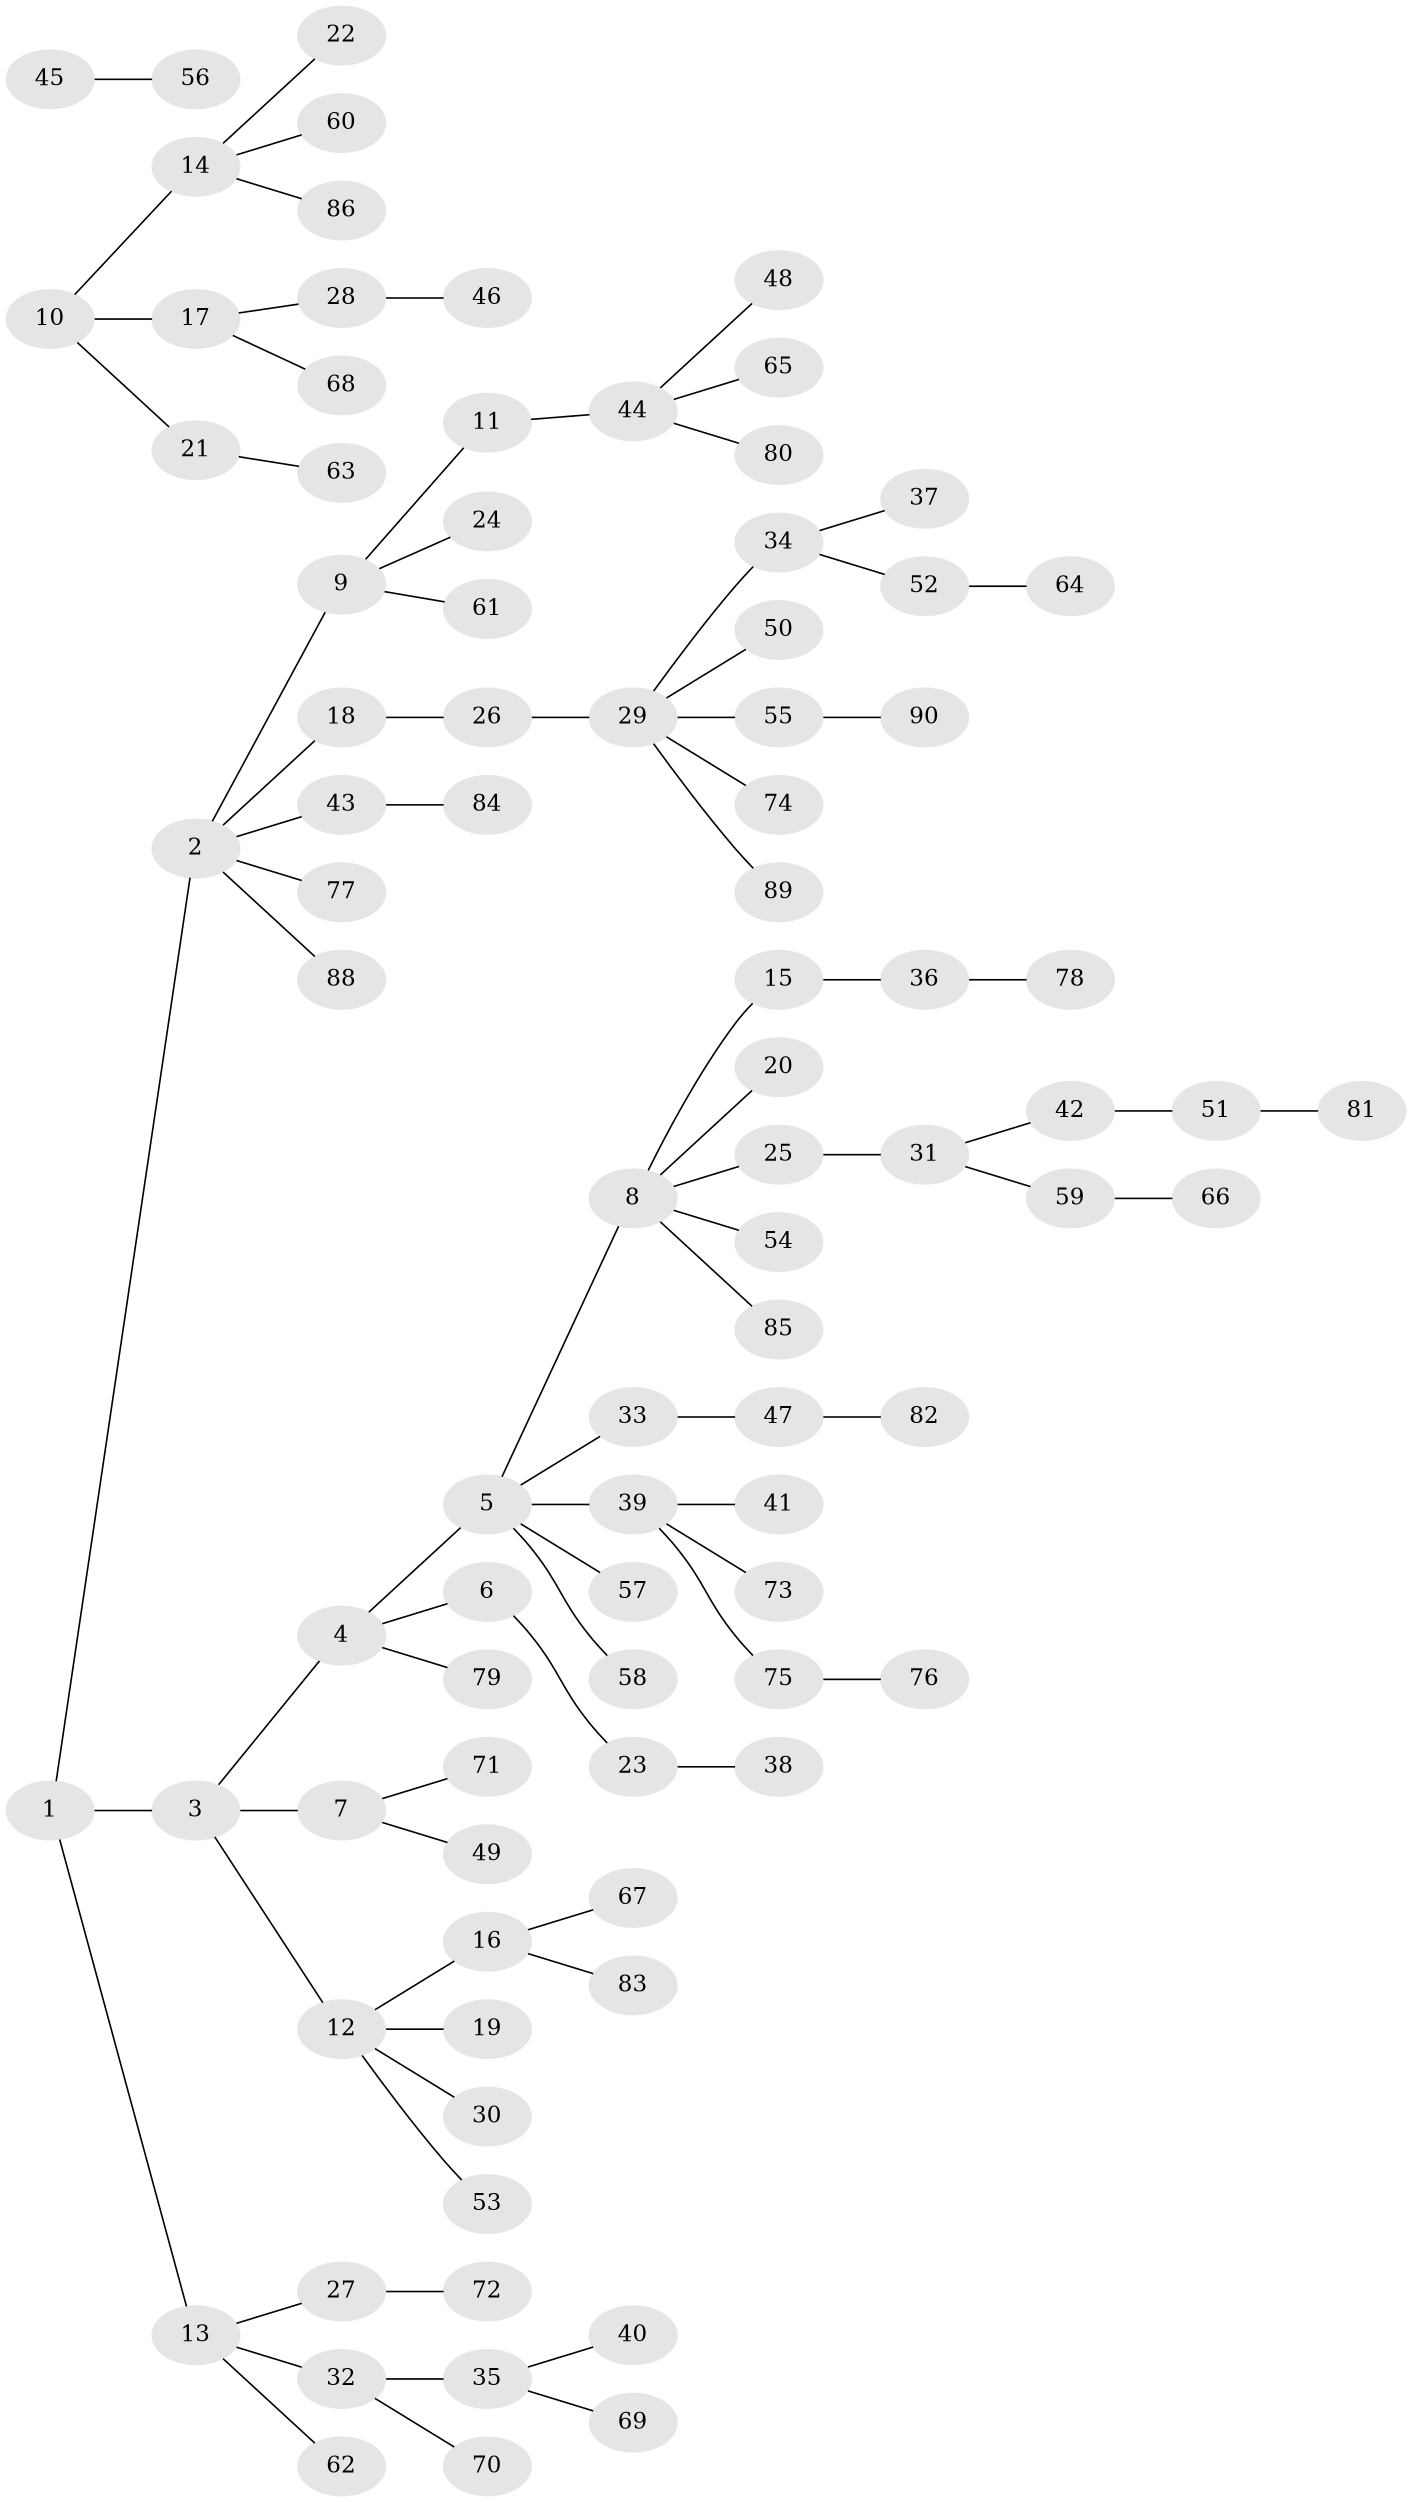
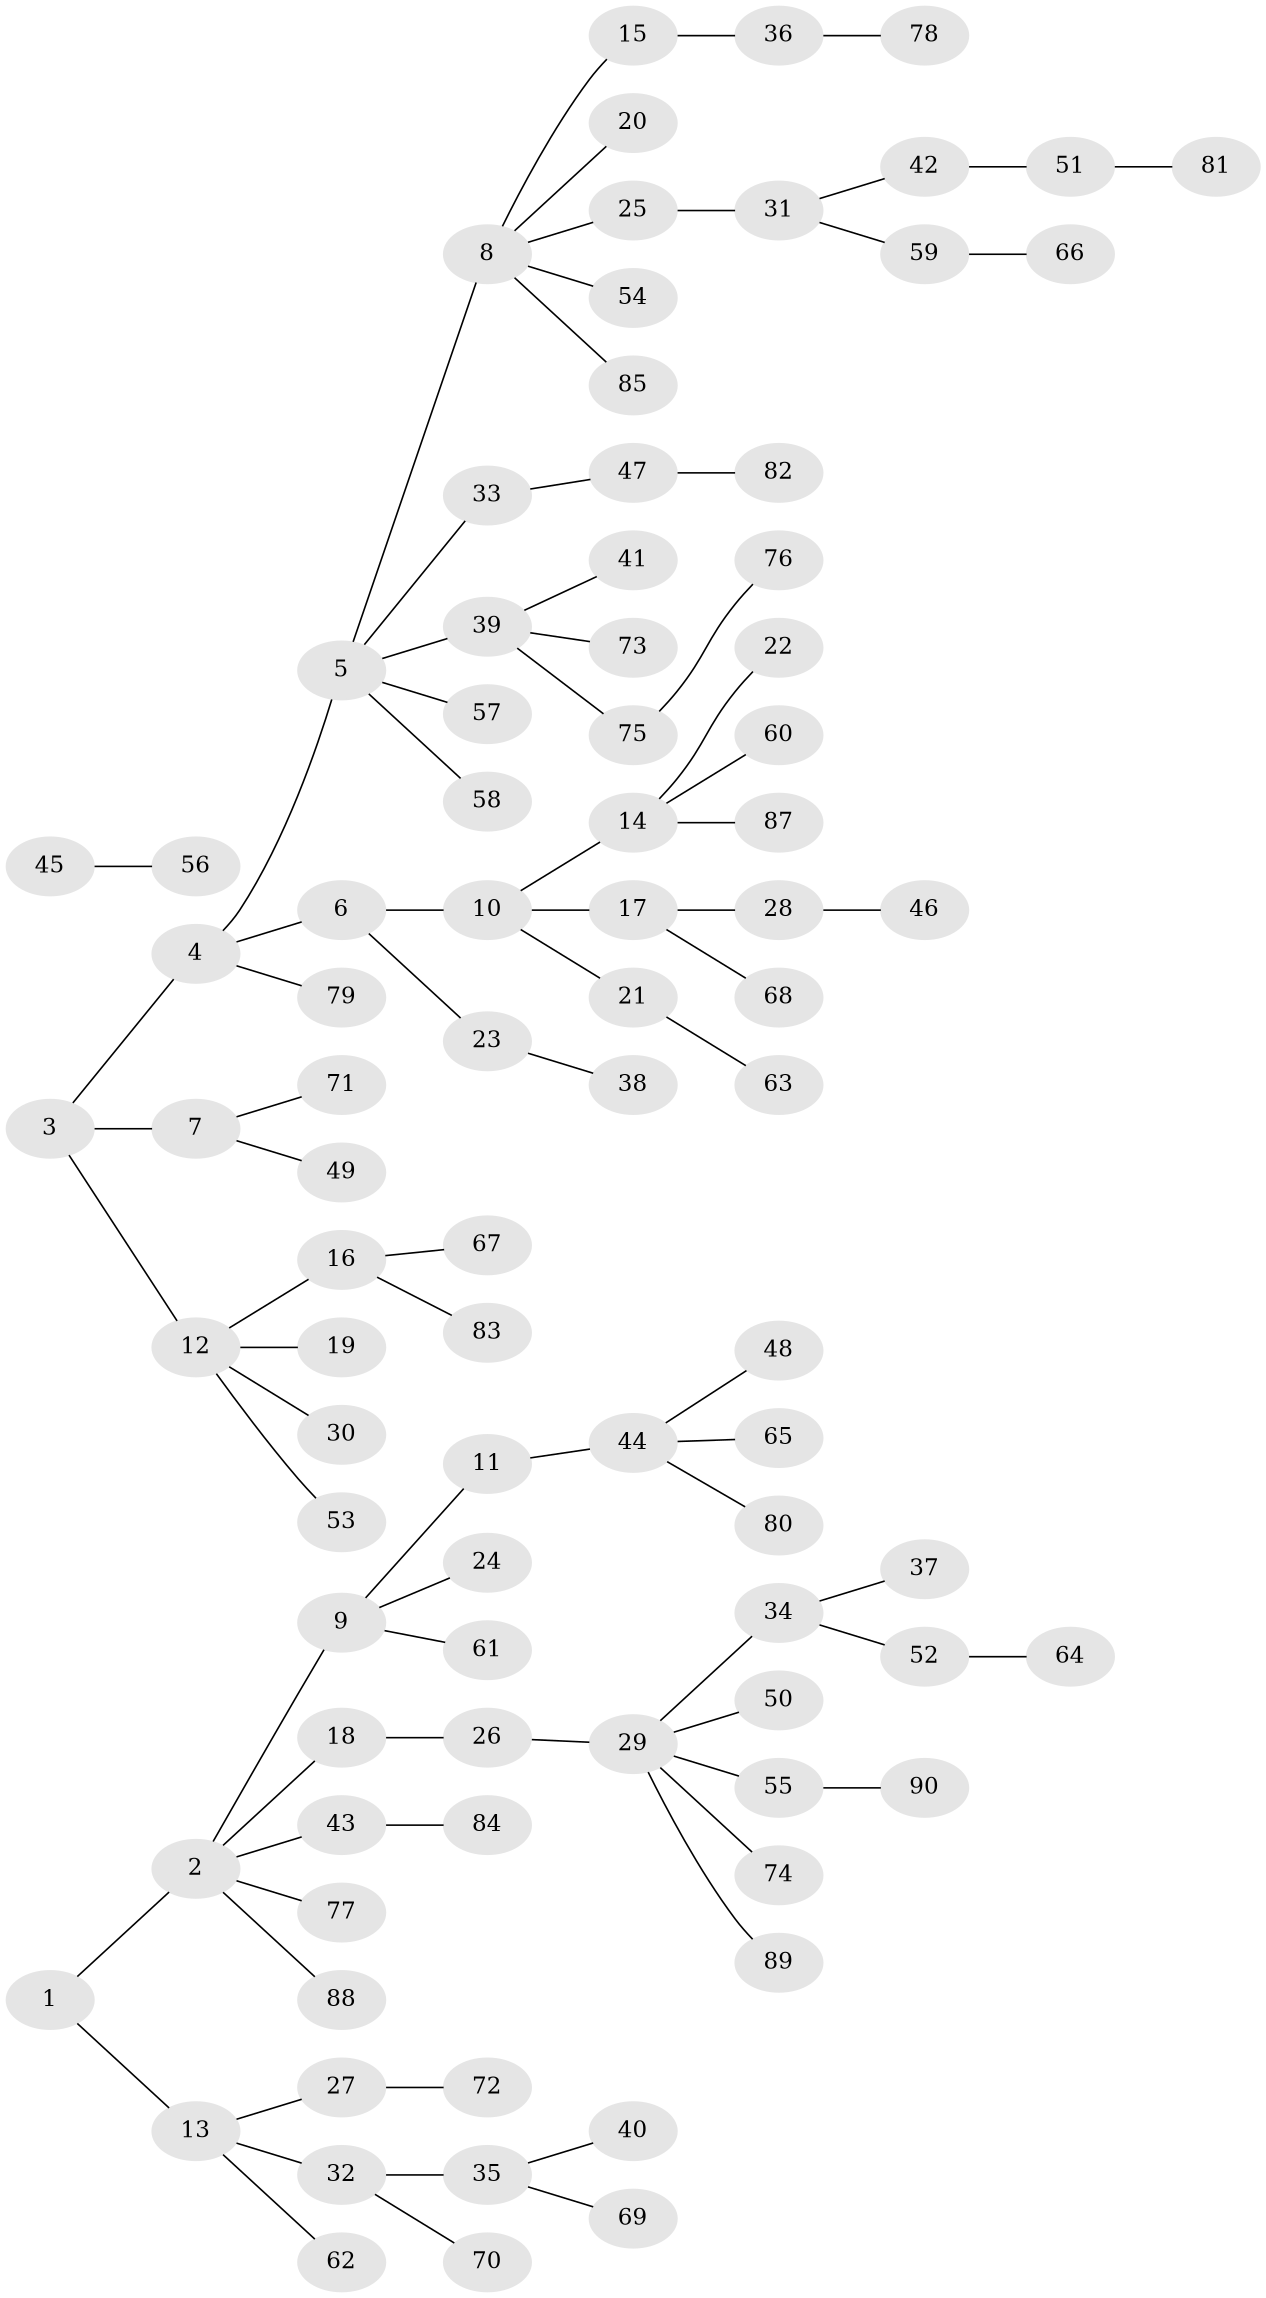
(342, 211) -> (779, 823)
none -> (415, 910)
(123, 1811) -> none
